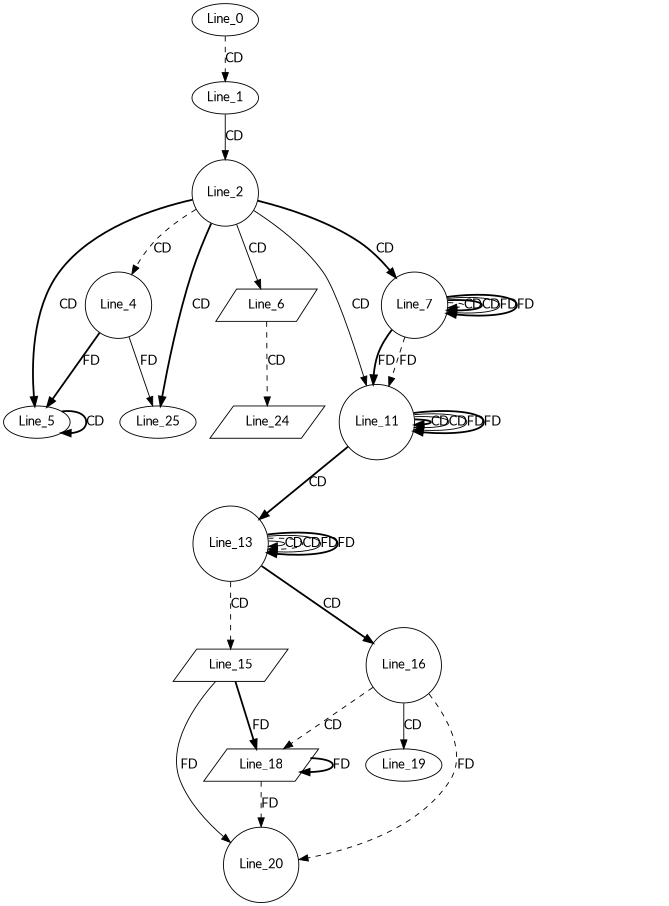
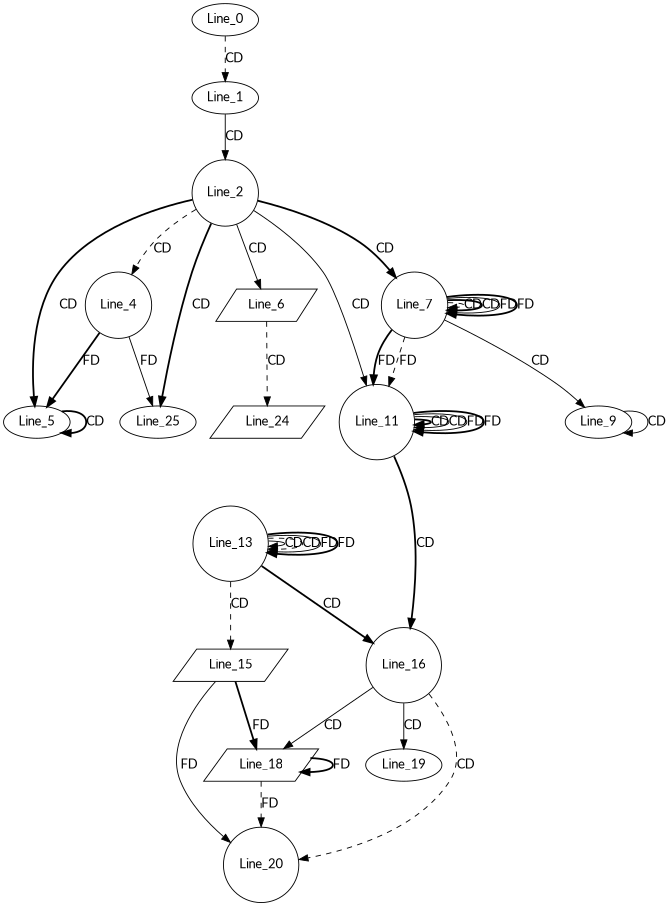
none -> (598, 422)
(307, 480) -> (415, 536)
(332, 716) -> (332, 716)
(466, 765) -> (466, 765)
